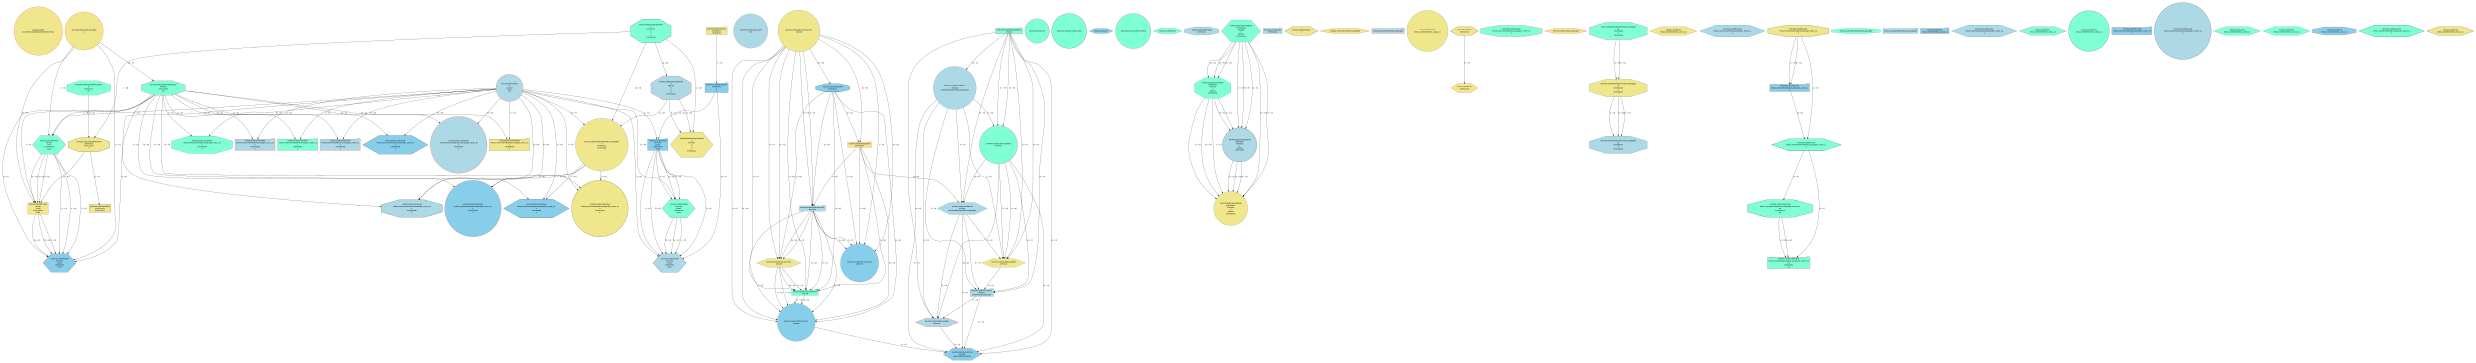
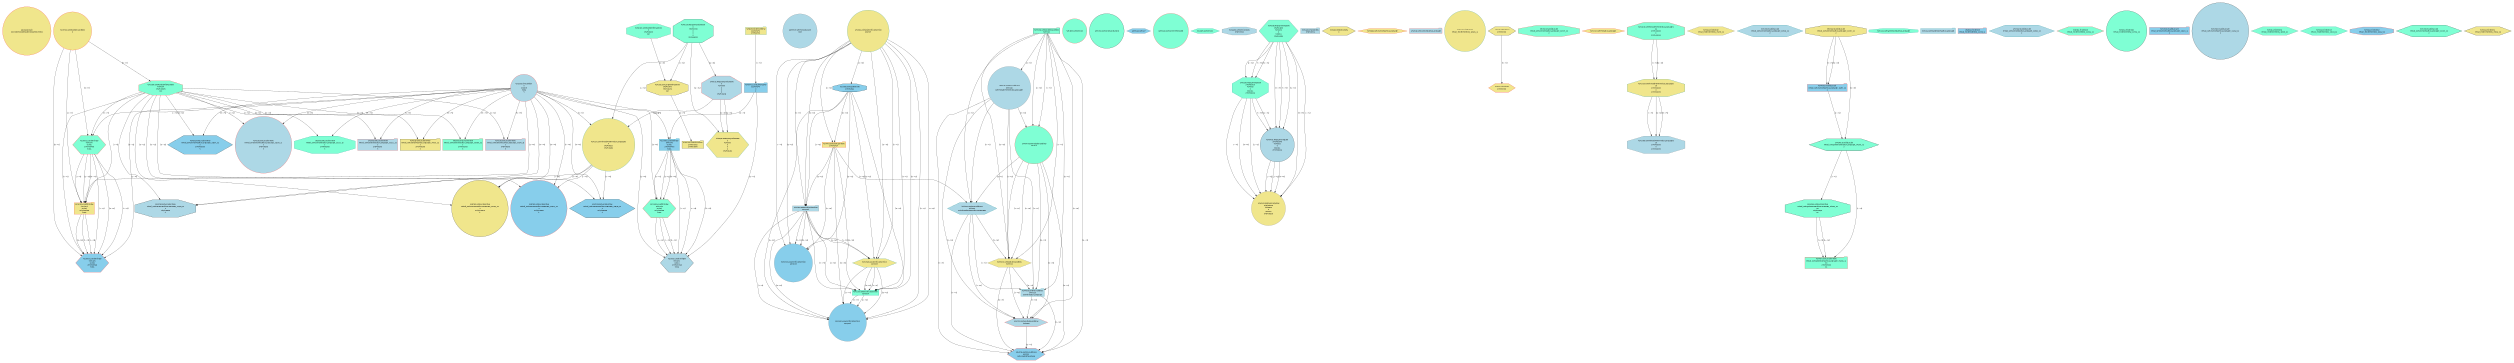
(64, 176) -> (335, 177)
none -> (1013, 293)
(879, 342) -> (997, 313)
